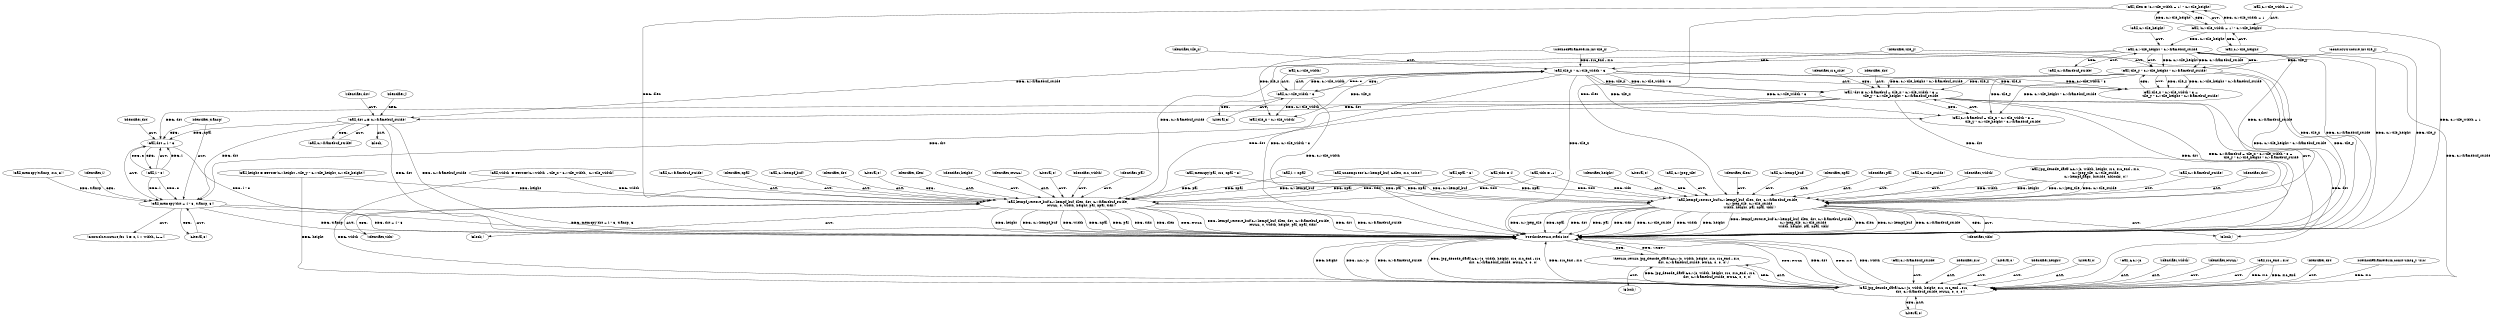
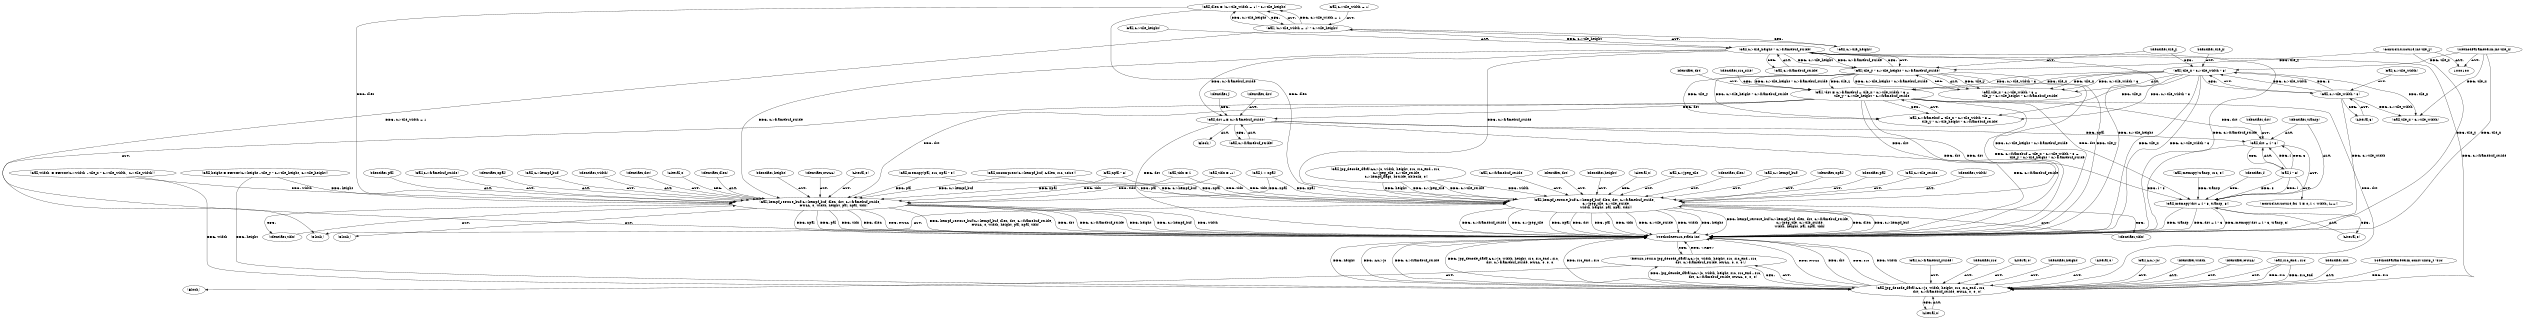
(1597, 60) -> (2440, 60)
none -> (2462, 71)
(175, 133) -> (2290, 133)
(156, 220) -> (2302, 186)
